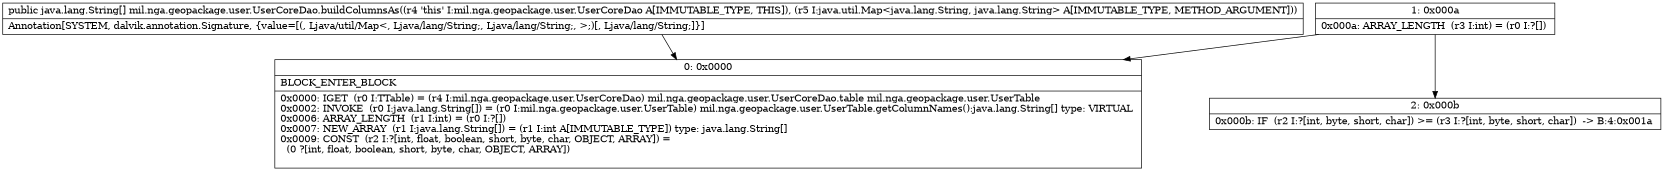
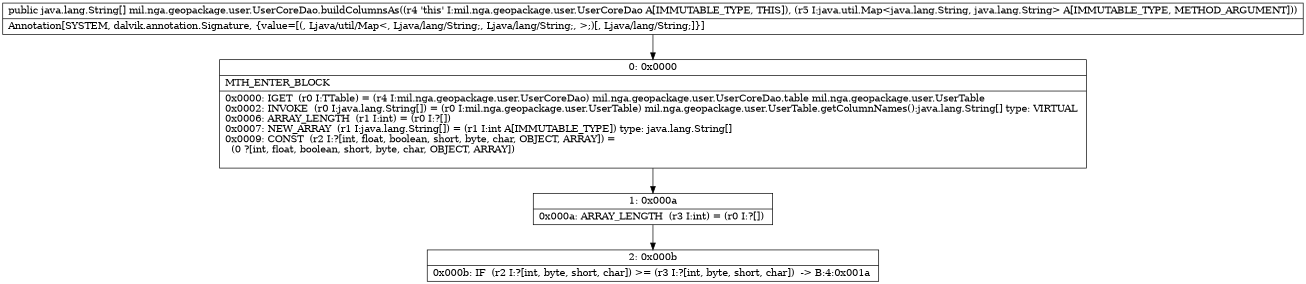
(1224, 47) -> (653, 177)
(338, 83) -> (278, 83)
